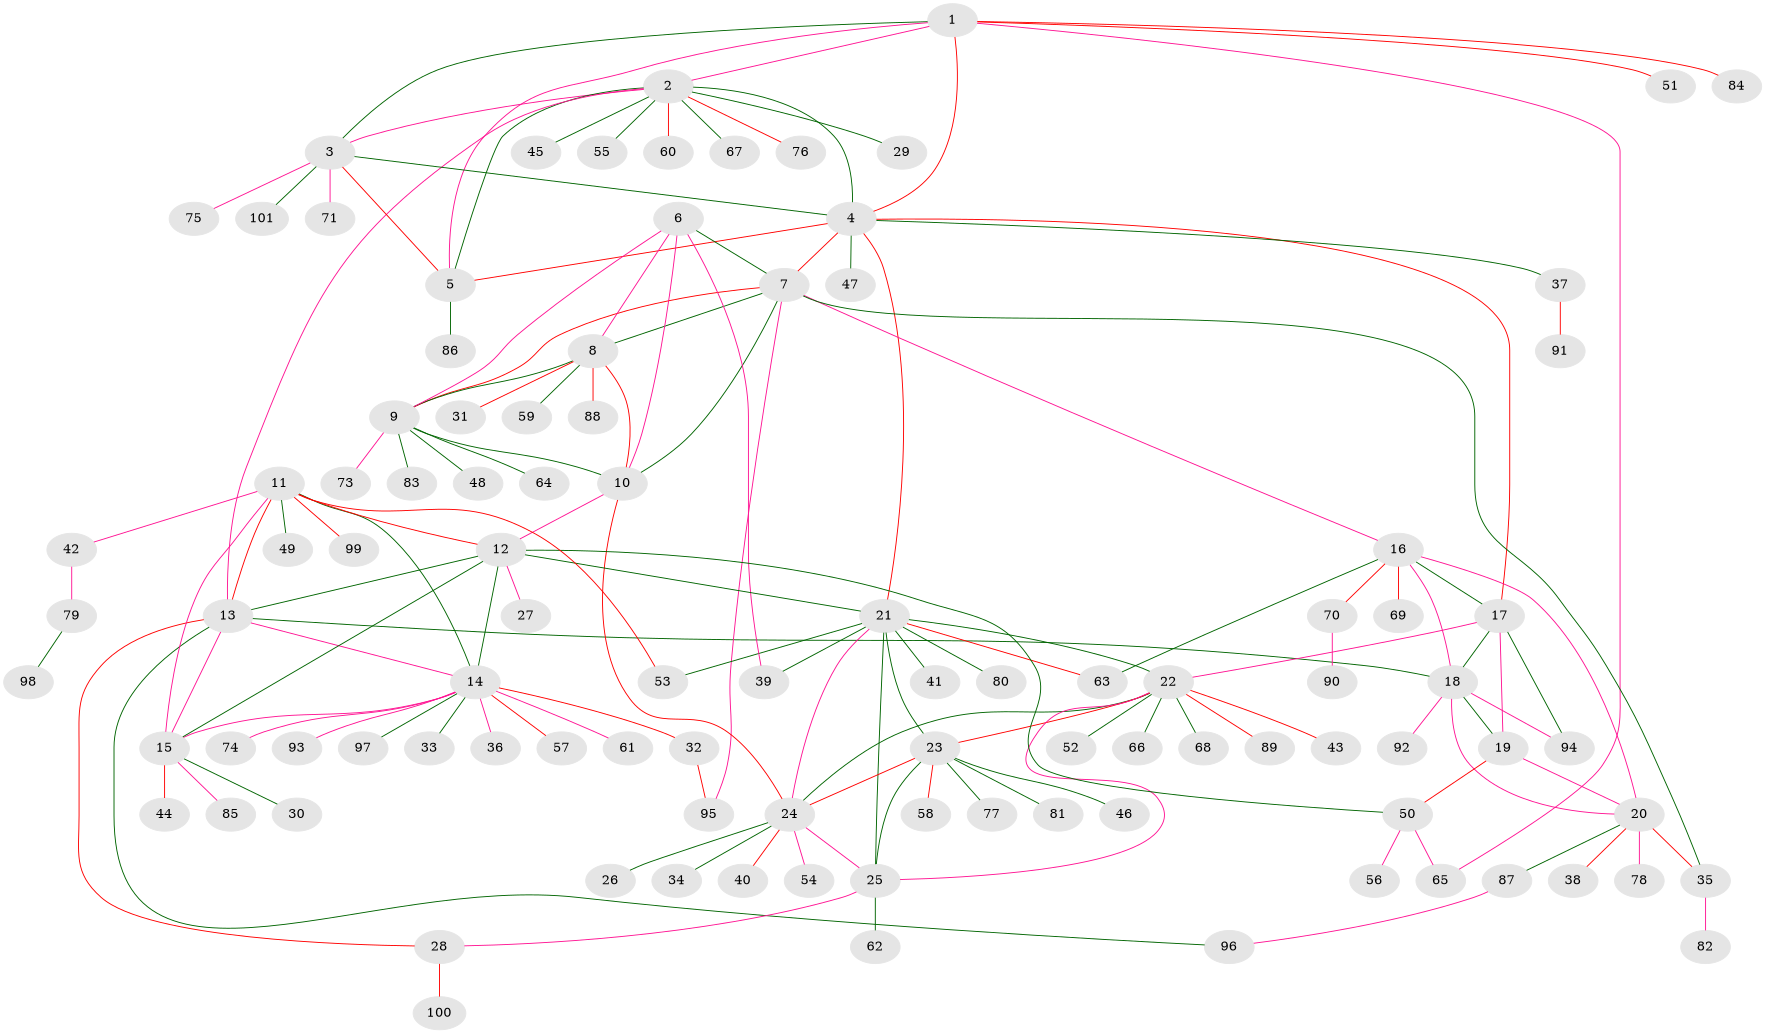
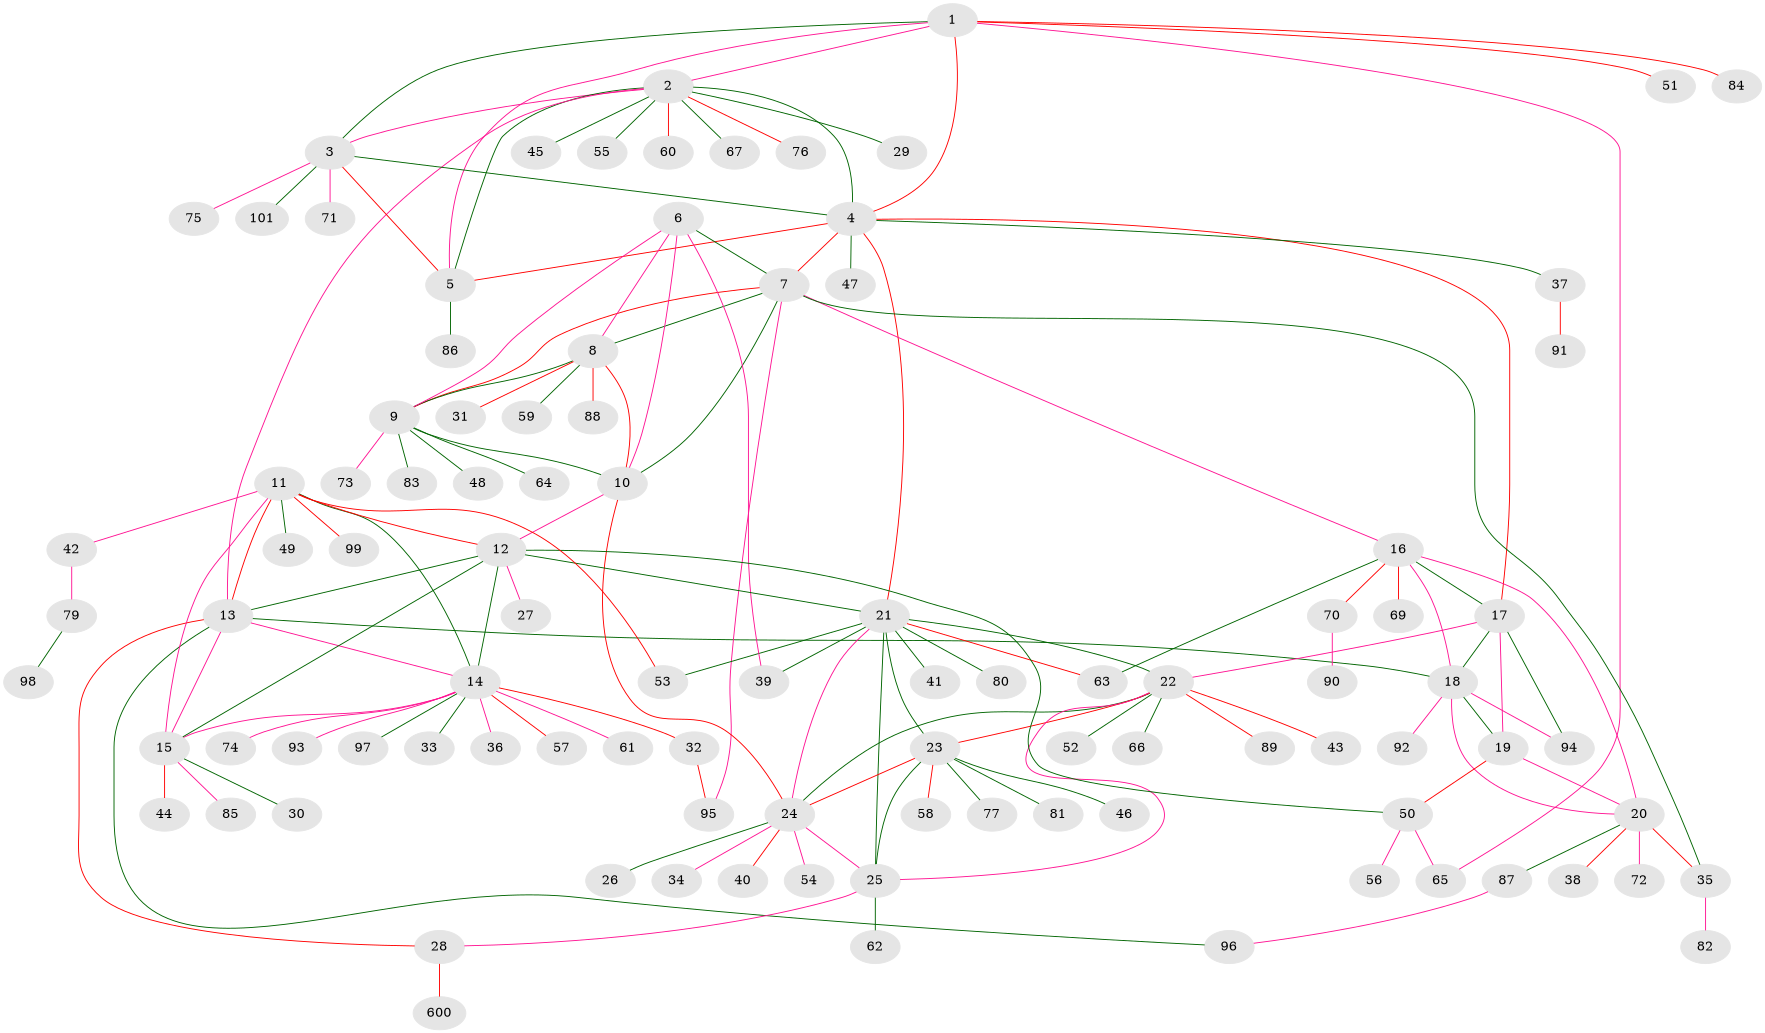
(1204, 748) -> none
(733, 848) -> (733, 848)
(1639, 881) -> (1639, 881)
(439, 1013) -> (439, 1013)
